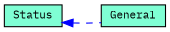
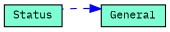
(87, 23) -> (76, 9)
